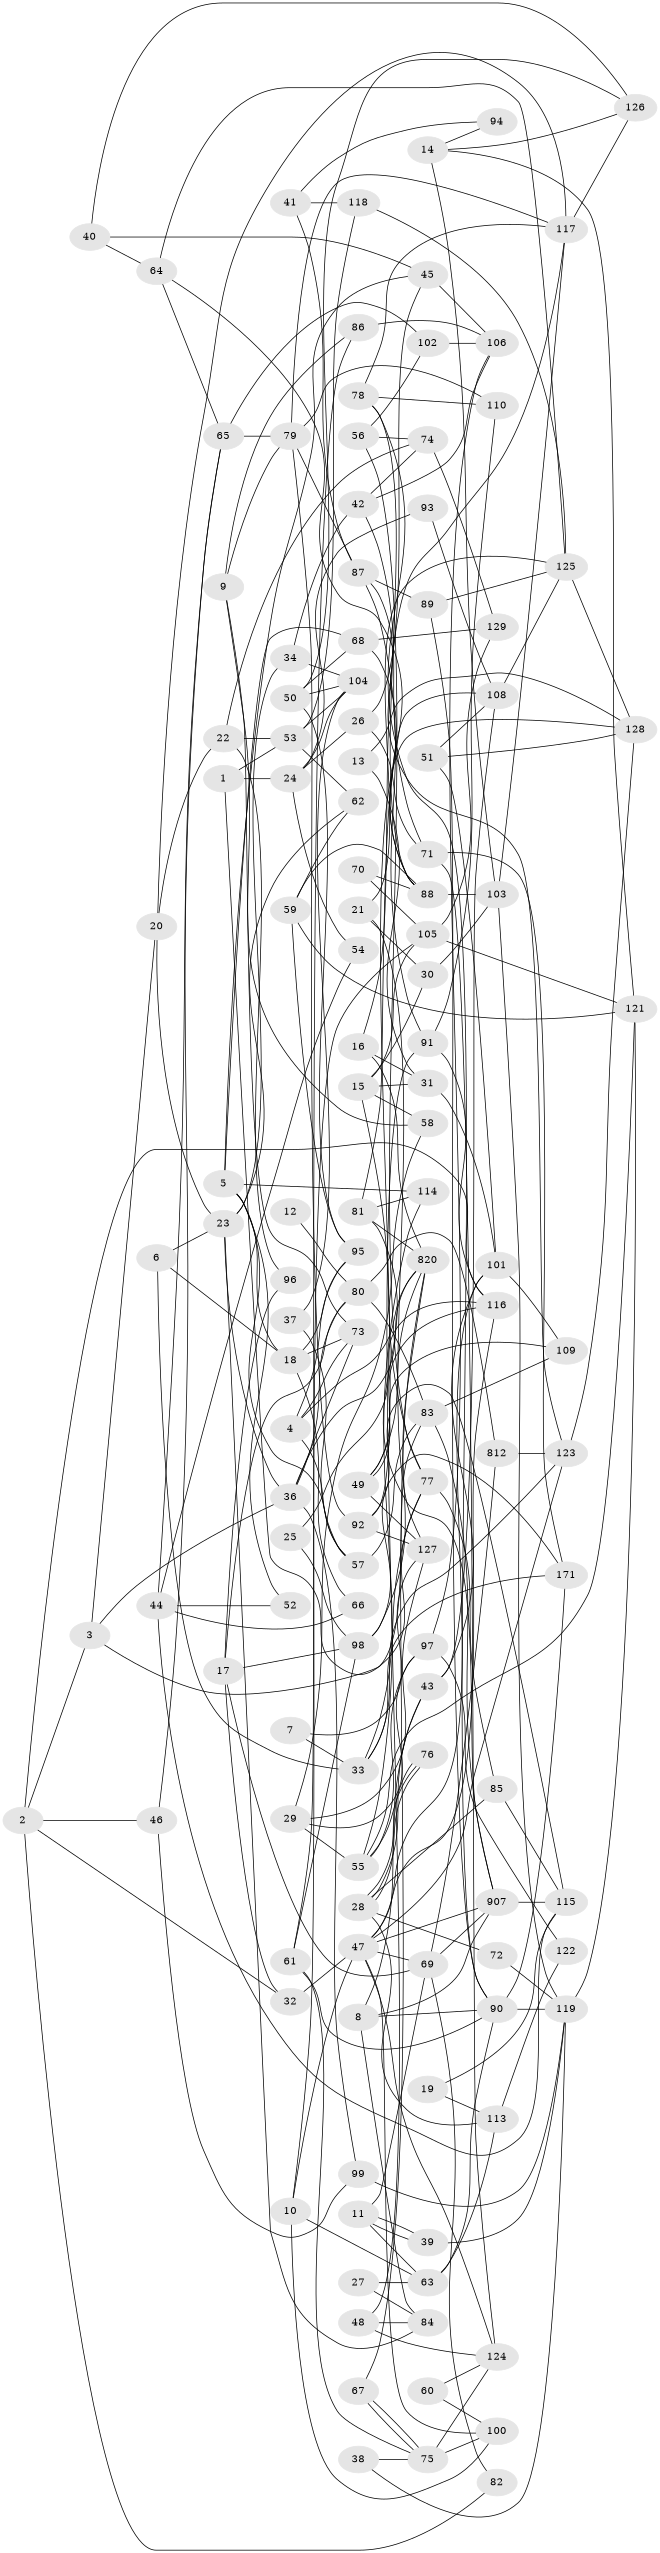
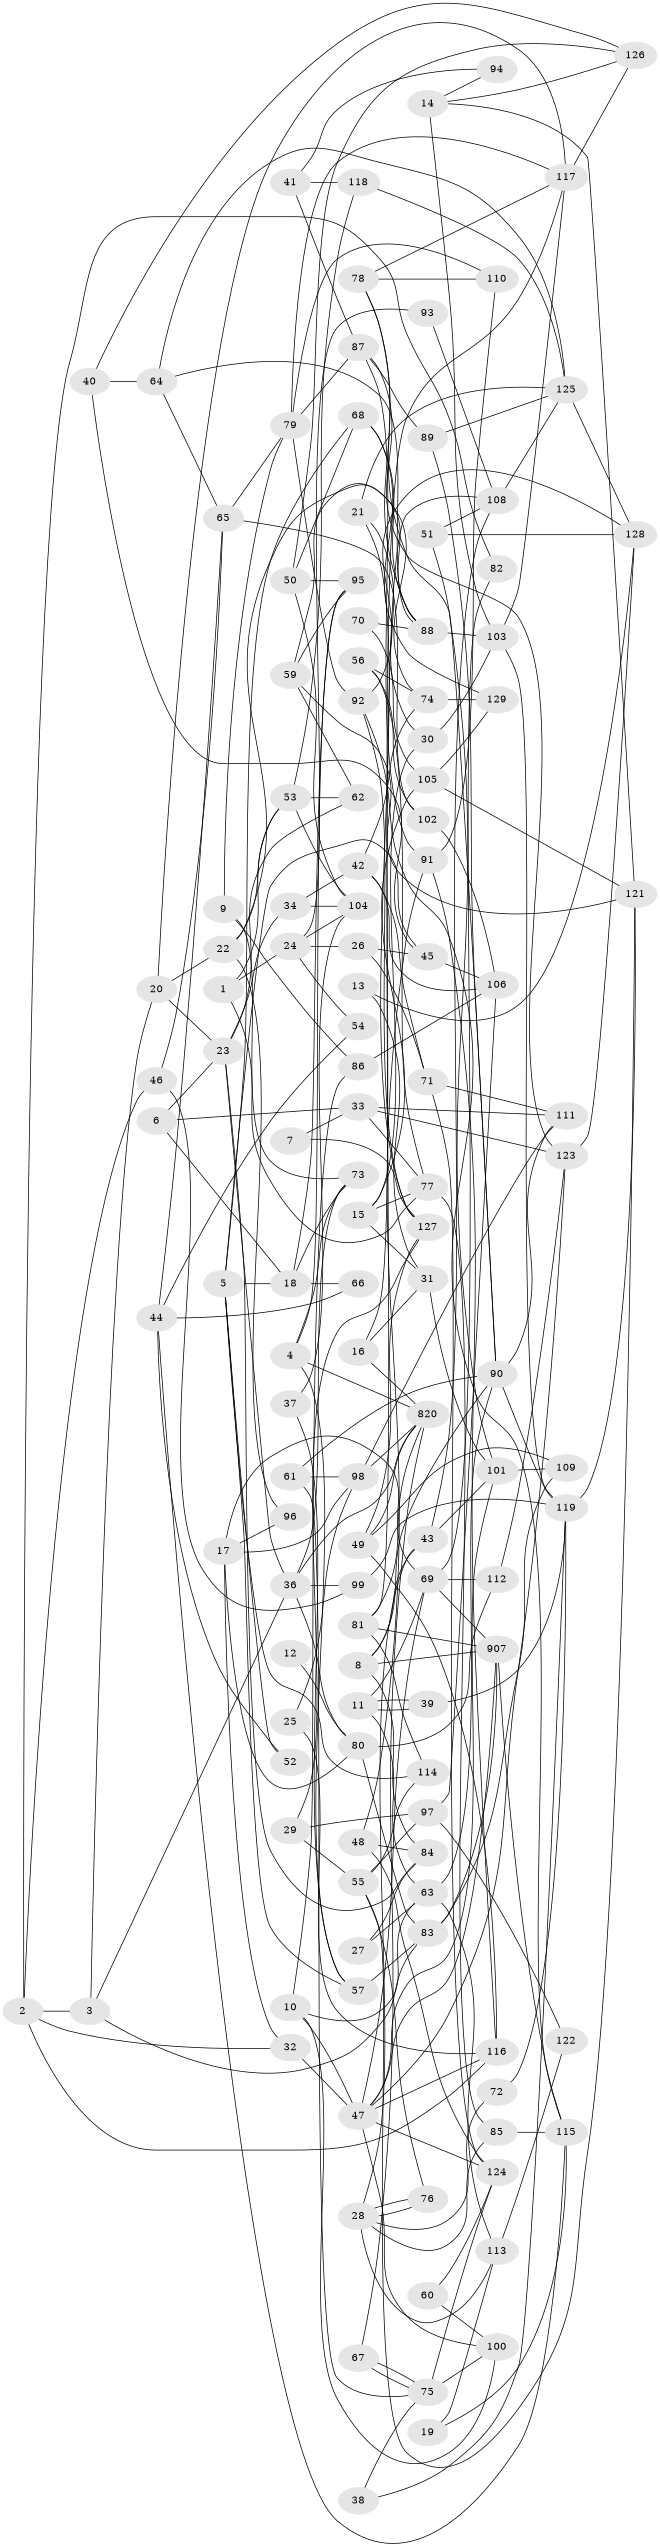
(428, 1124) -> none
(319, 1198) -> none
(497, 1453) -> (497, 1579)
(566, 1575) -> (566, 1116)
